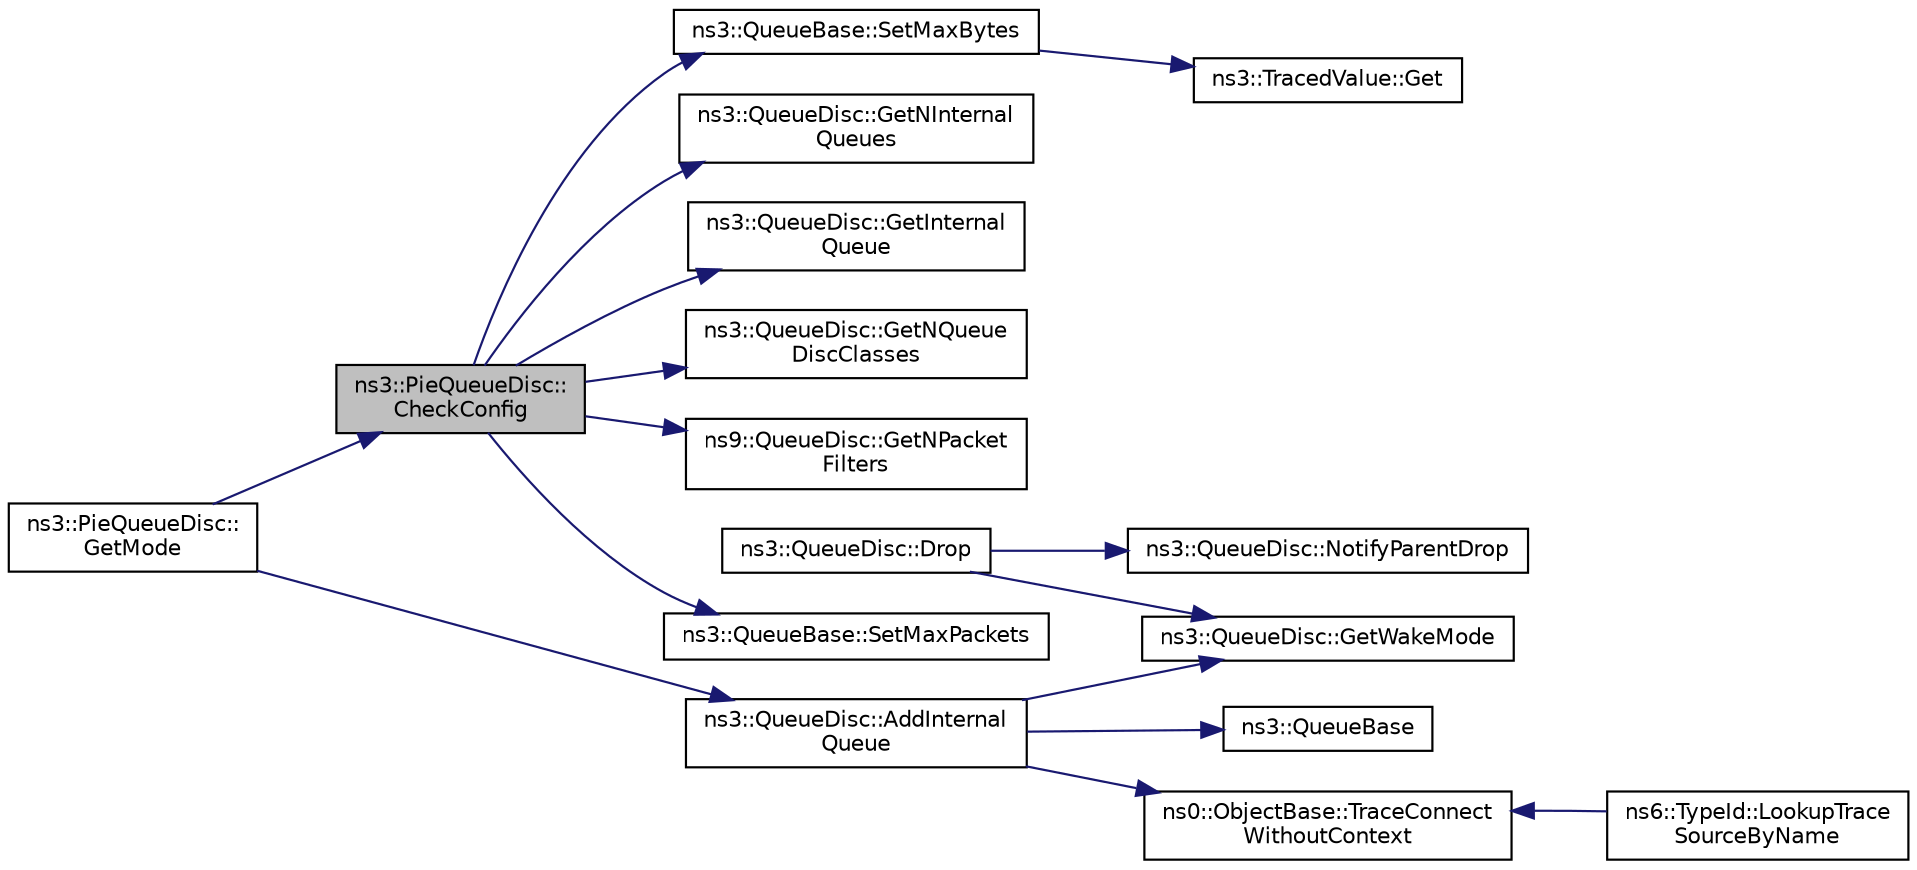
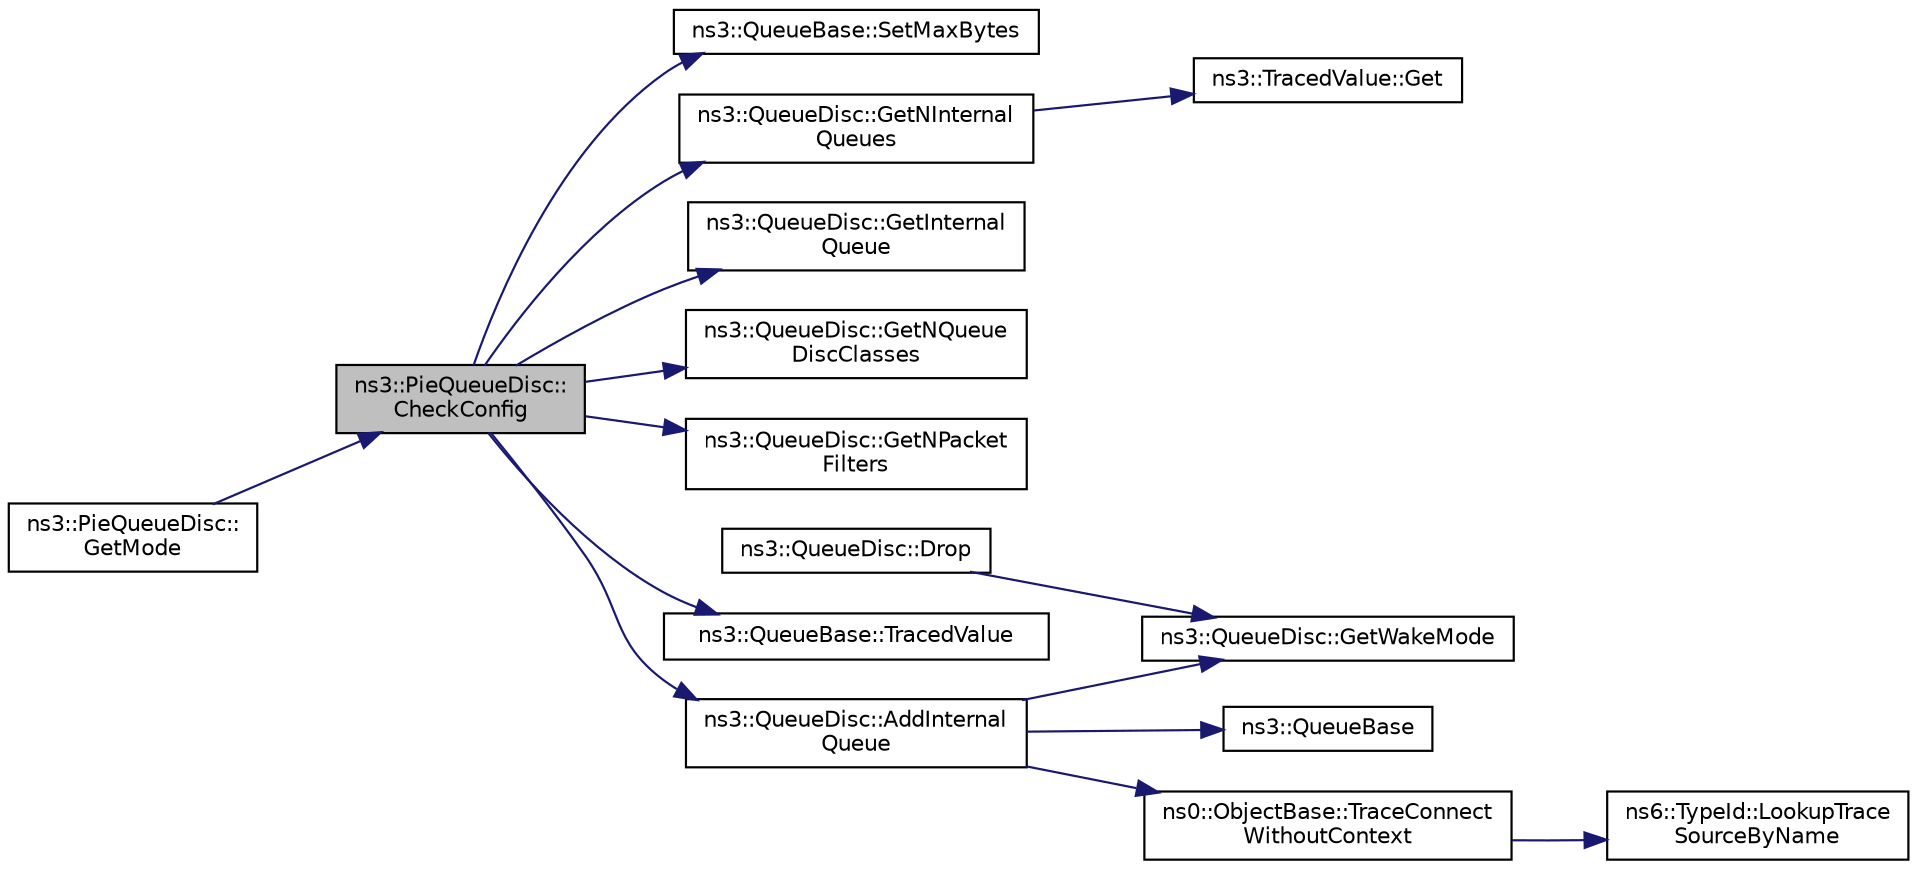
(1105, 57) -> (1103, 103)
(856, 454) -> (856, 454)
(1328, 551) -> none
(484, 633) -> (588, 560)
(856, 636) -> (856, 636)
(1570, 811) -> (1548, 840)
